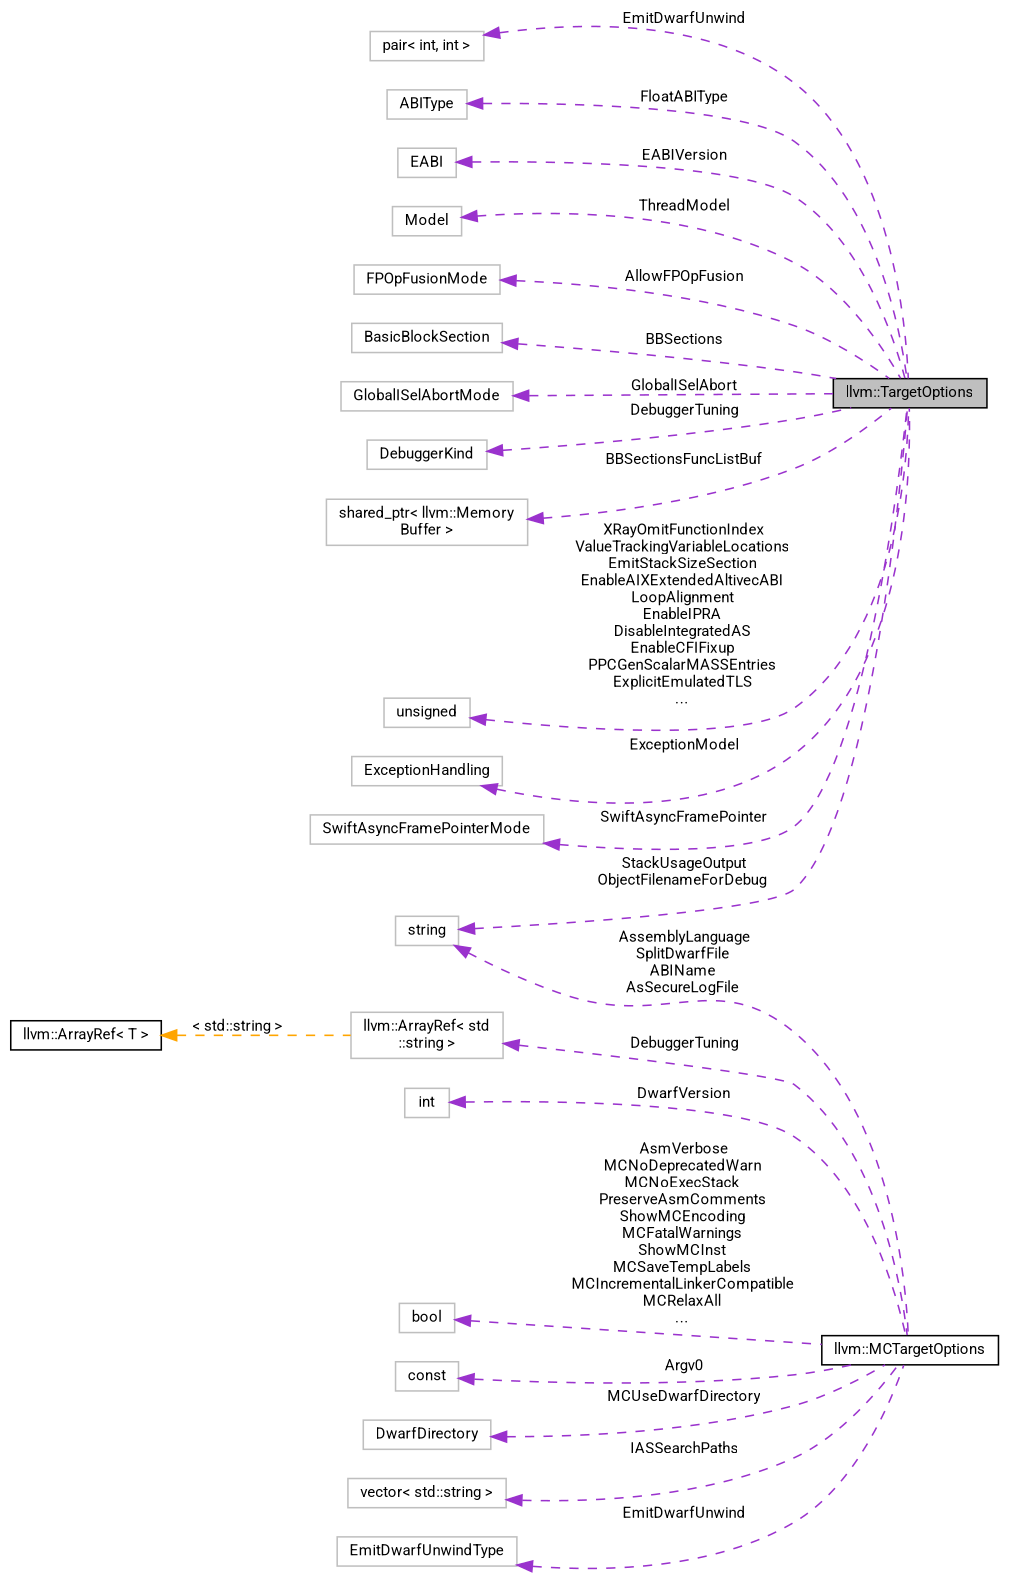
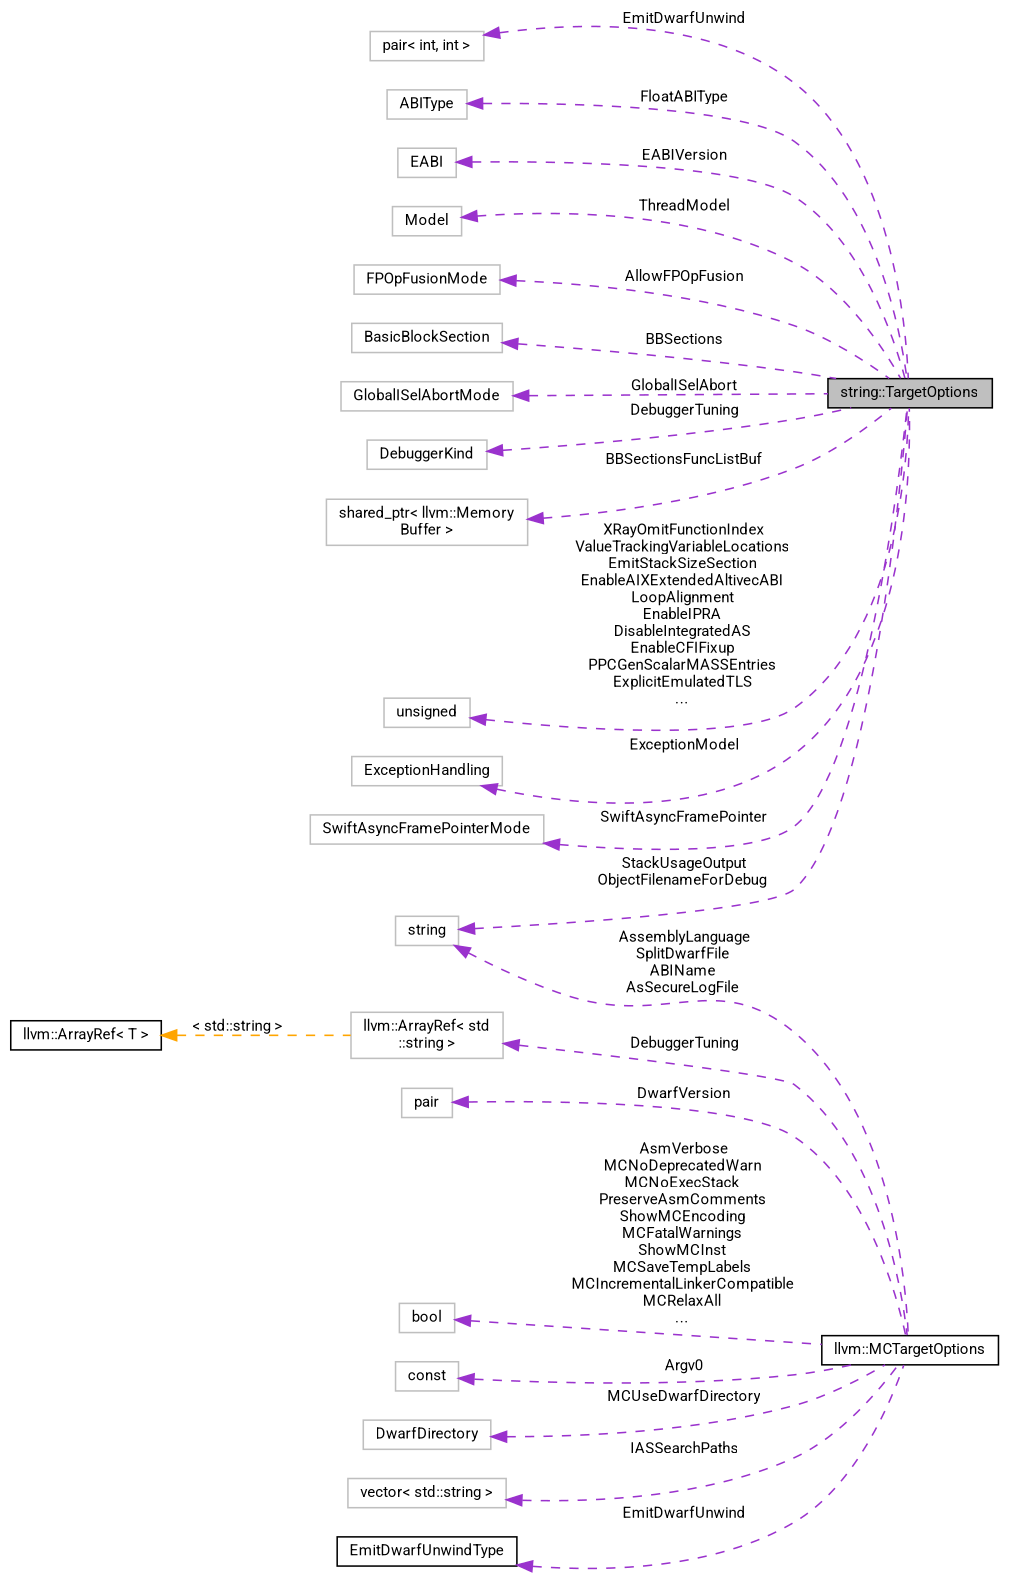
(910, 393) -> (910, 393)
(427, 1103) -> (427, 1103)
(427, 1551) -> (427, 1551)
